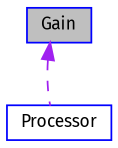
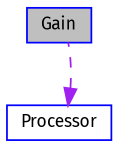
(48, 83) -> (71, 65)
